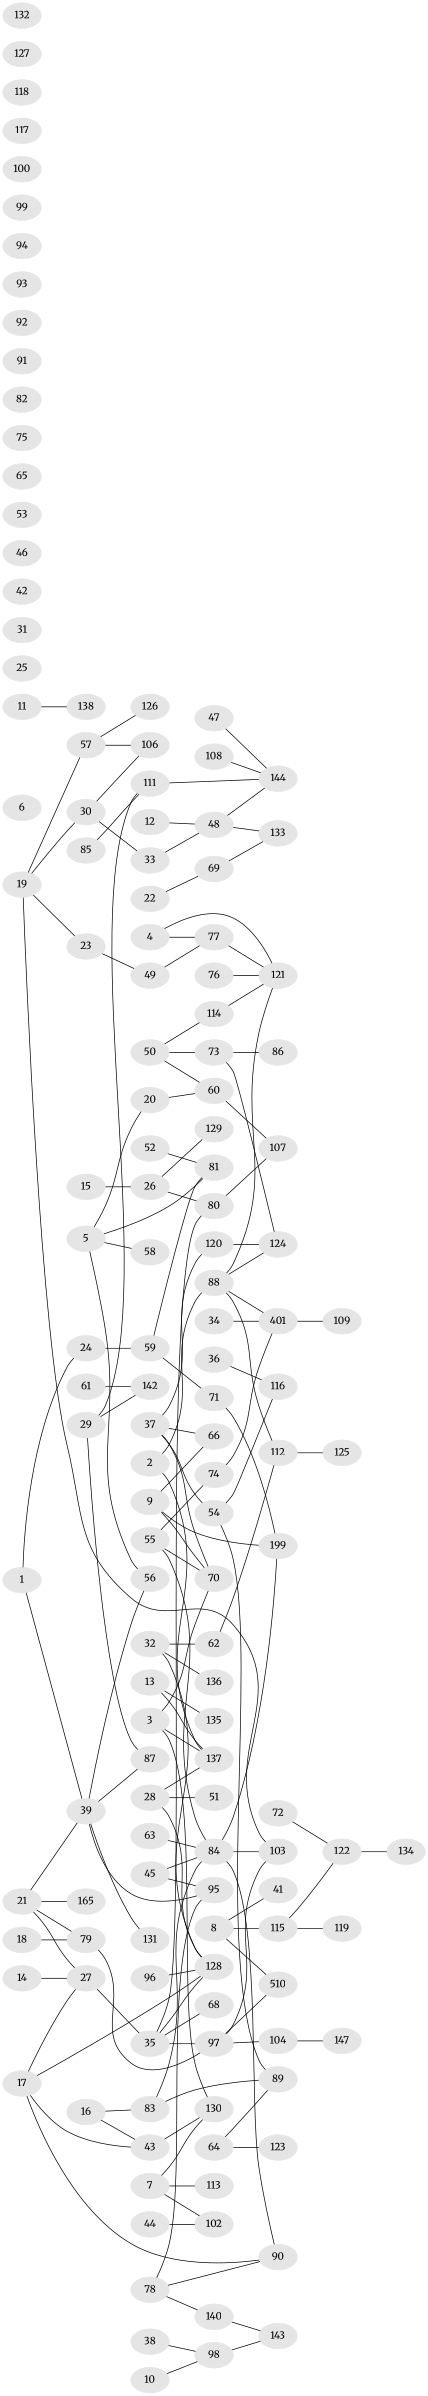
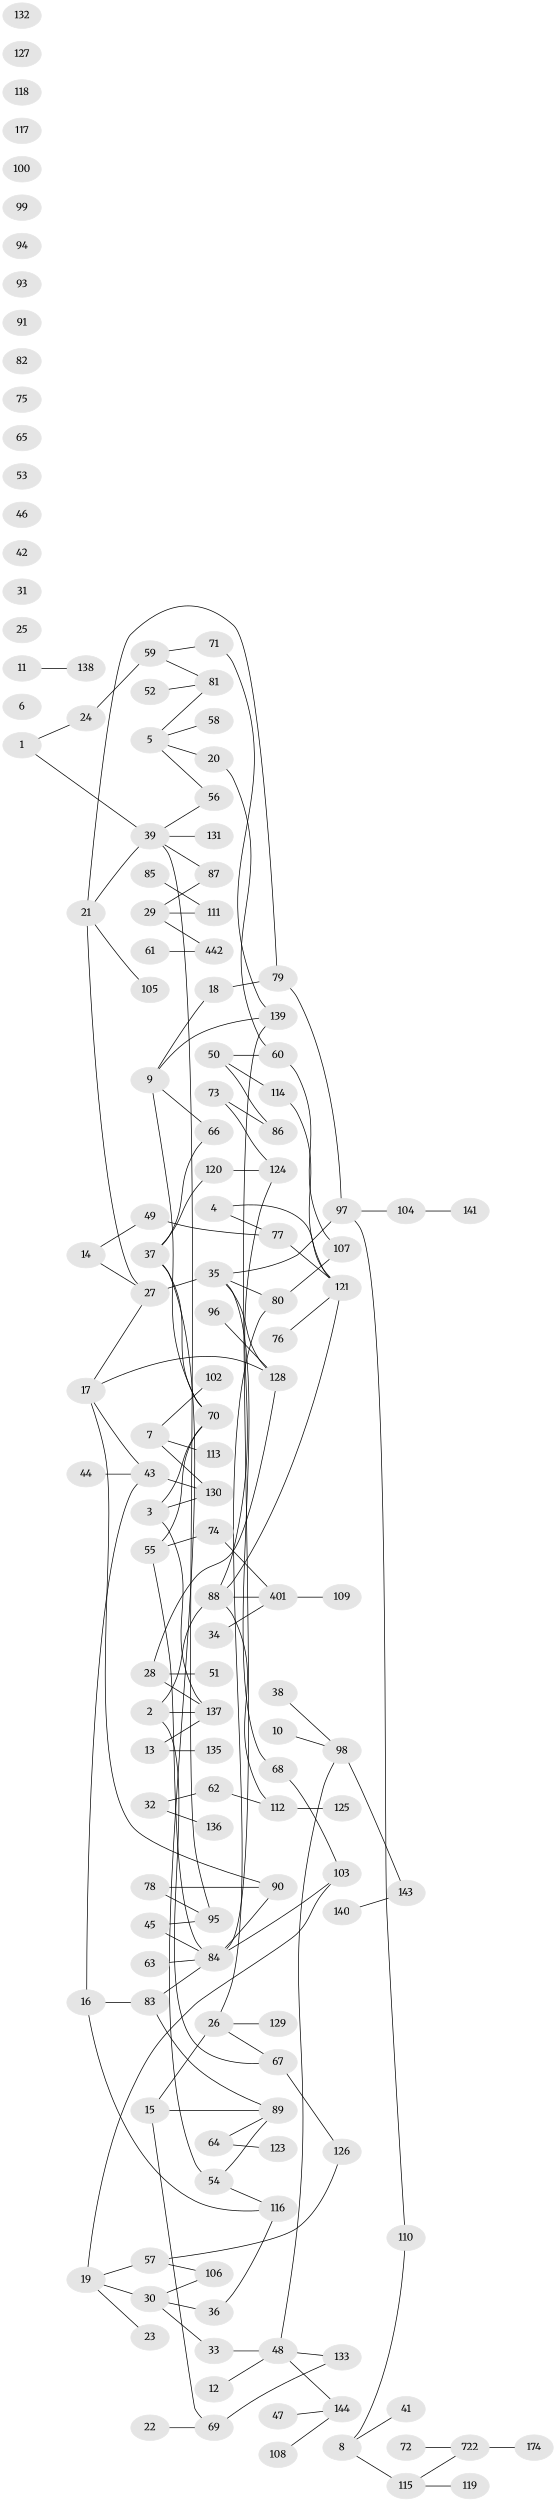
(22, 323) -> none
(214, 781) -> none
(118, 961) -> (115, 1238)
none -> (180, 1034)
(182, 1052) -> (244, 1091)
(150, 1387) -> (214, 951)
(278, 1546) -> (278, 1017)
(182, 1805) -> none
(342, 1852) -> (470, 2448)
(406, 1852) -> (534, 2448)
(86, 1902) -> (150, 990)
(246, 1975) -> (312, 1813)
(278, 1985) -> (406, 2238)
(342, 2041) -> (470, 1211)
none -> (301, 2049)
none -> (278, 2062)
none -> (214, 2111)
none -> (139, 2148)
(182, 2224) -> (118, 1474)
none -> (174, 2272)
(182, 2303) -> none
none -> (184, 2306)
